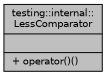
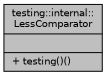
(45, 61) -> (42, 61)
